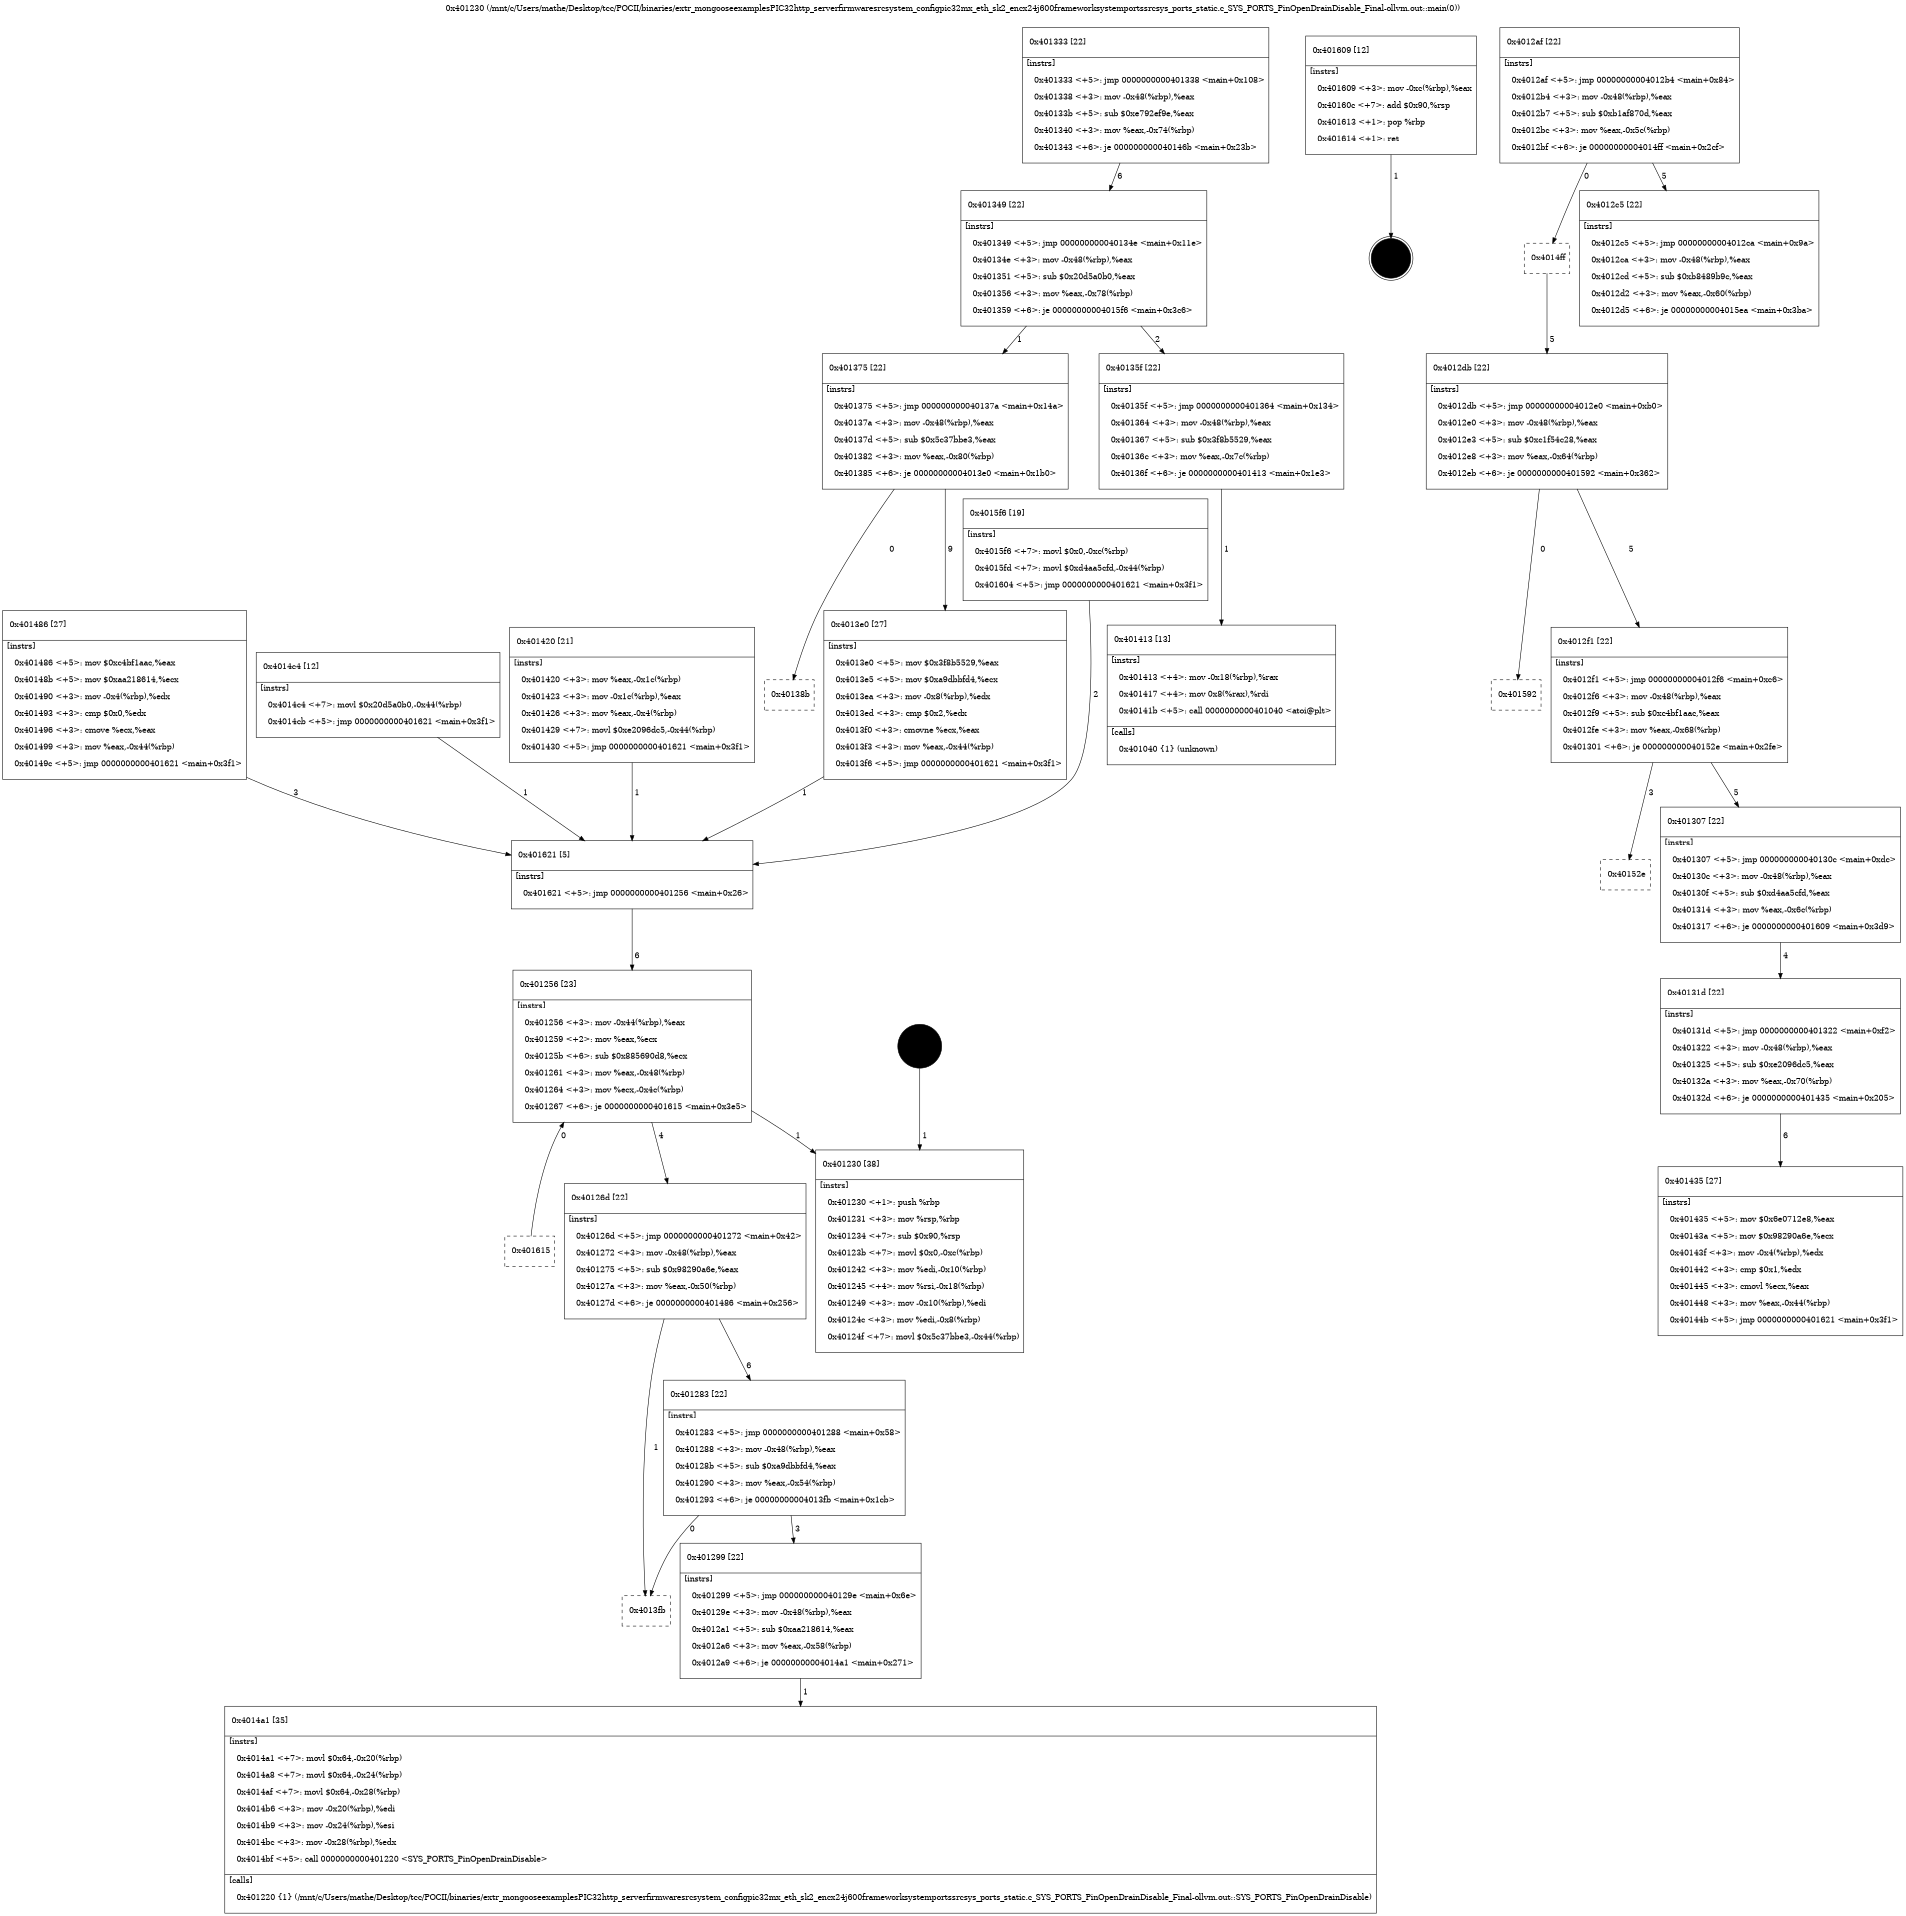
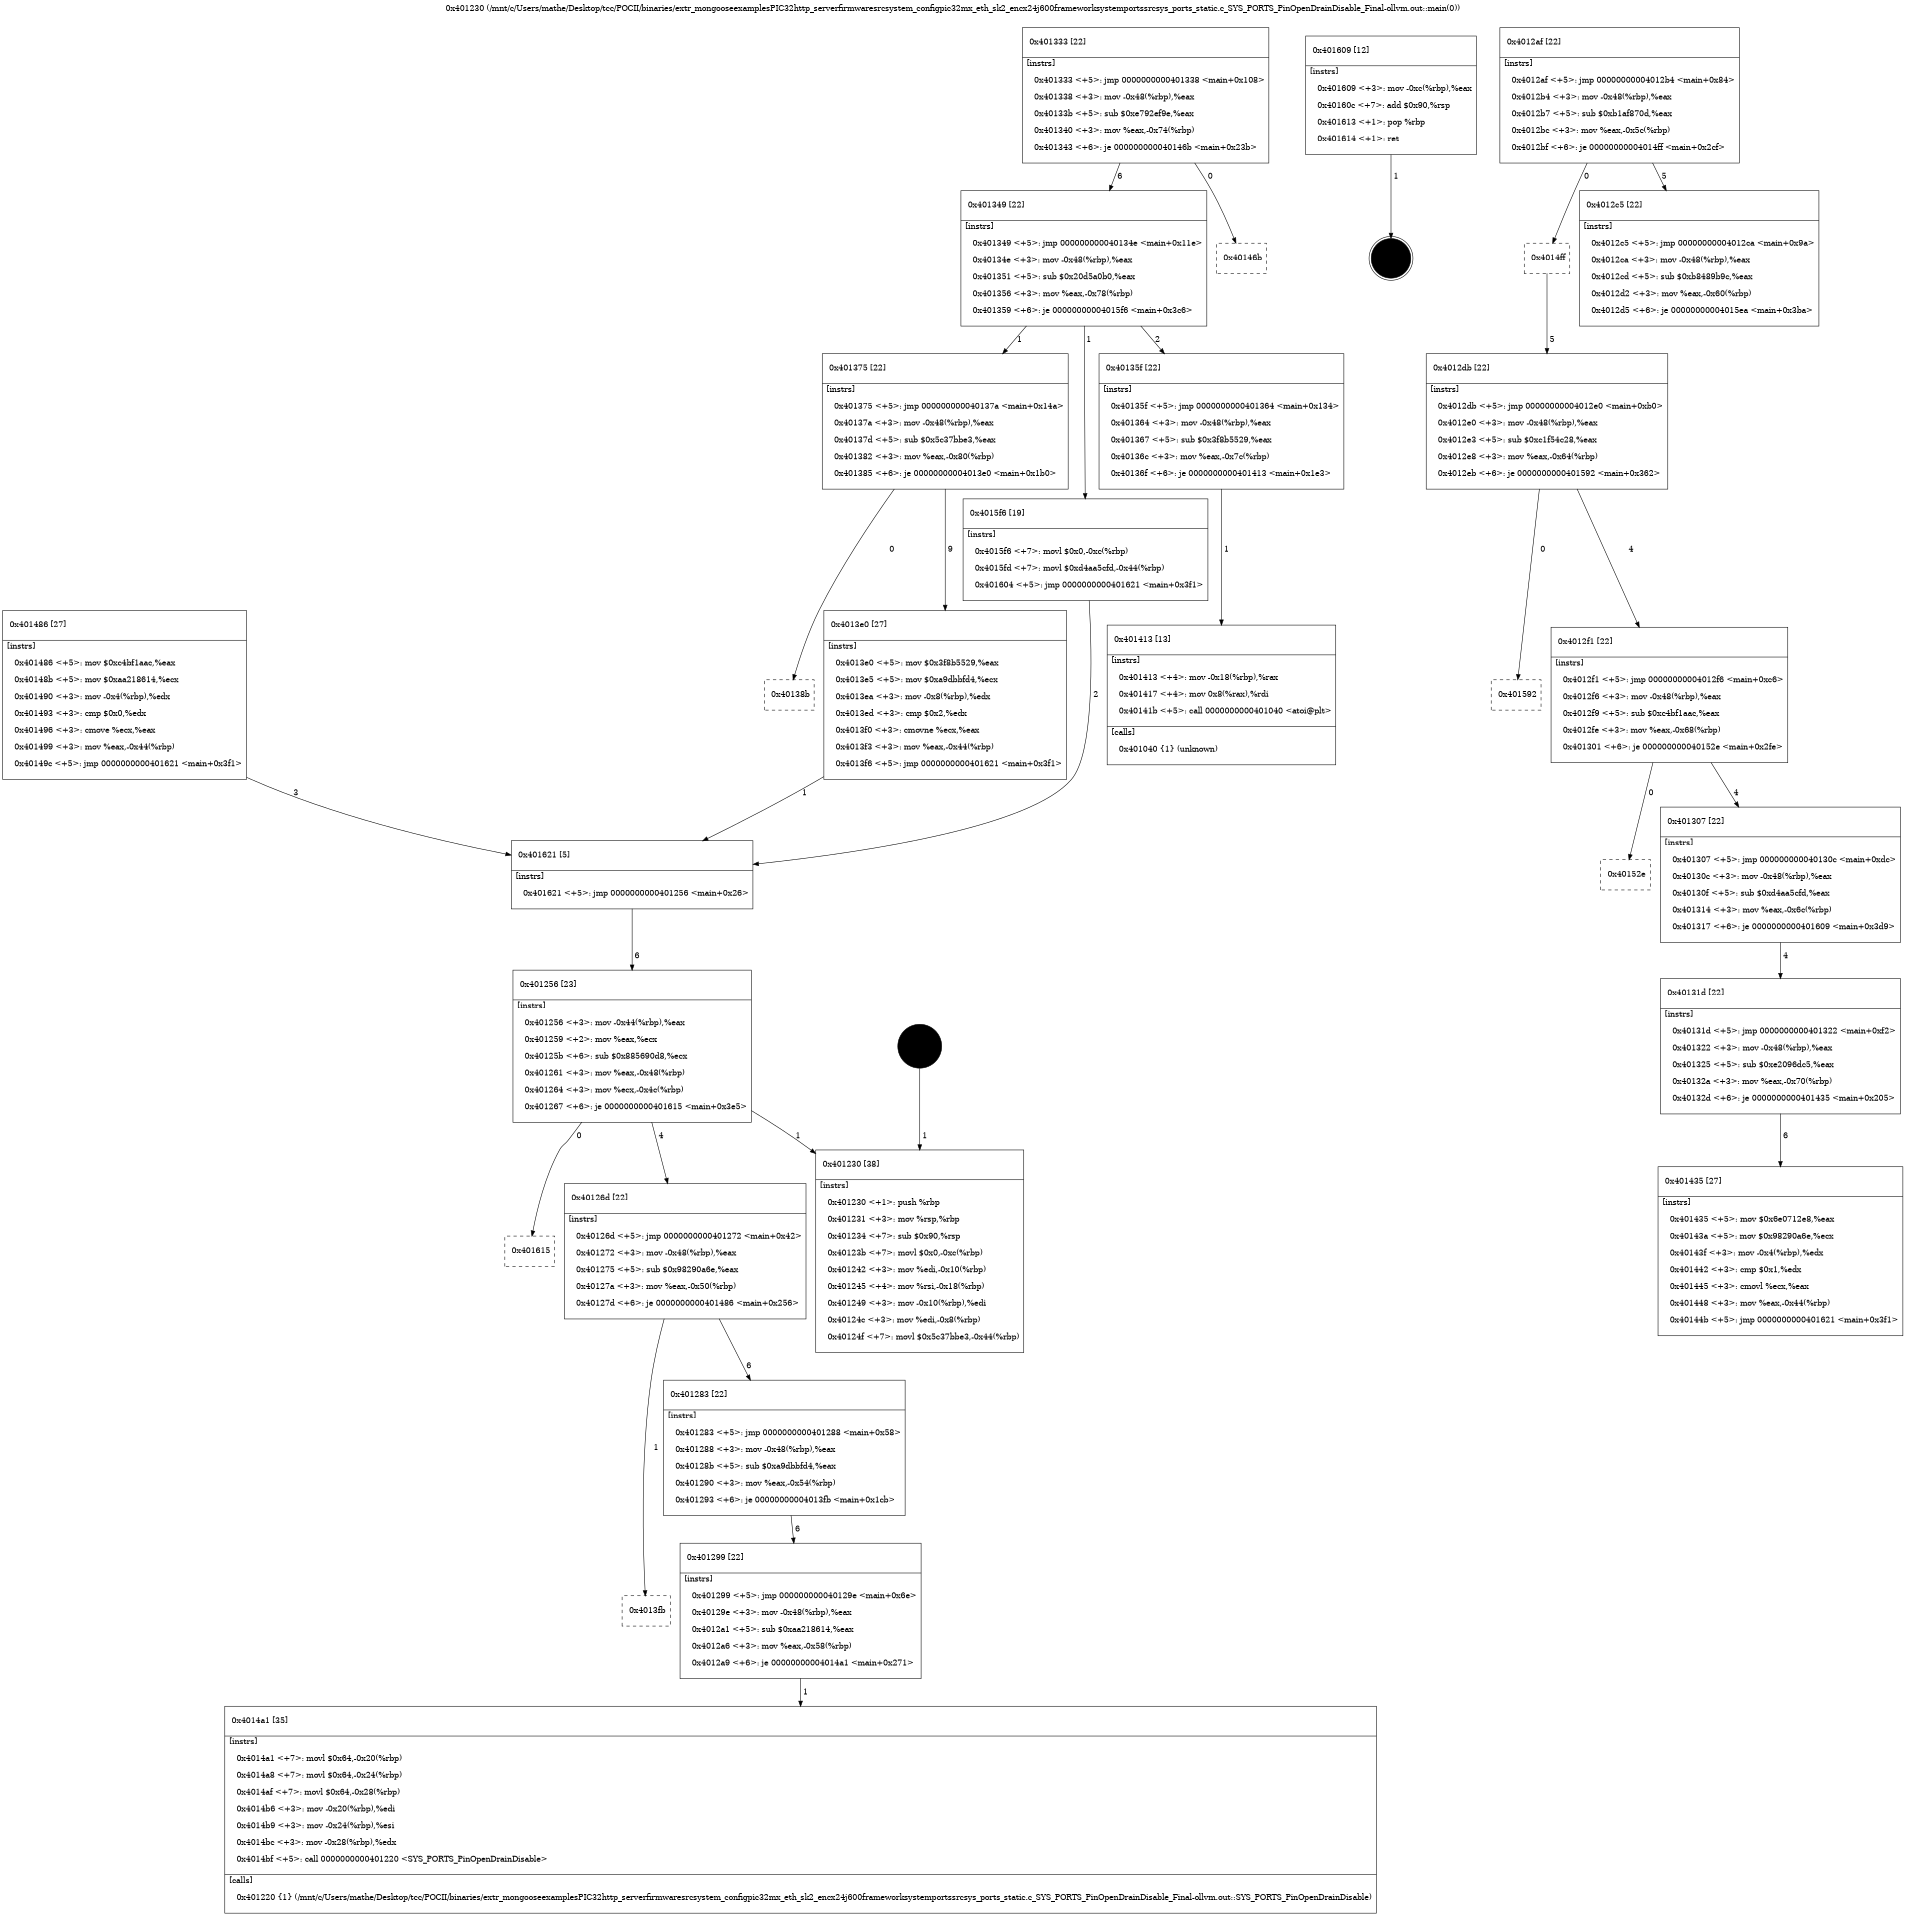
none -> (1242, 258)
none -> (1085, 410)
(1630, 550) -> (1630, 550)
(378, 695) -> none
(632, 695) -> none
(1650, 793) -> (1650, 793)
(1735, 793) -> (1735, 793)
(541, 1180) -> (549, 1172)
(796, 1529) -> (796, 1529)
(670, 1550) -> none
